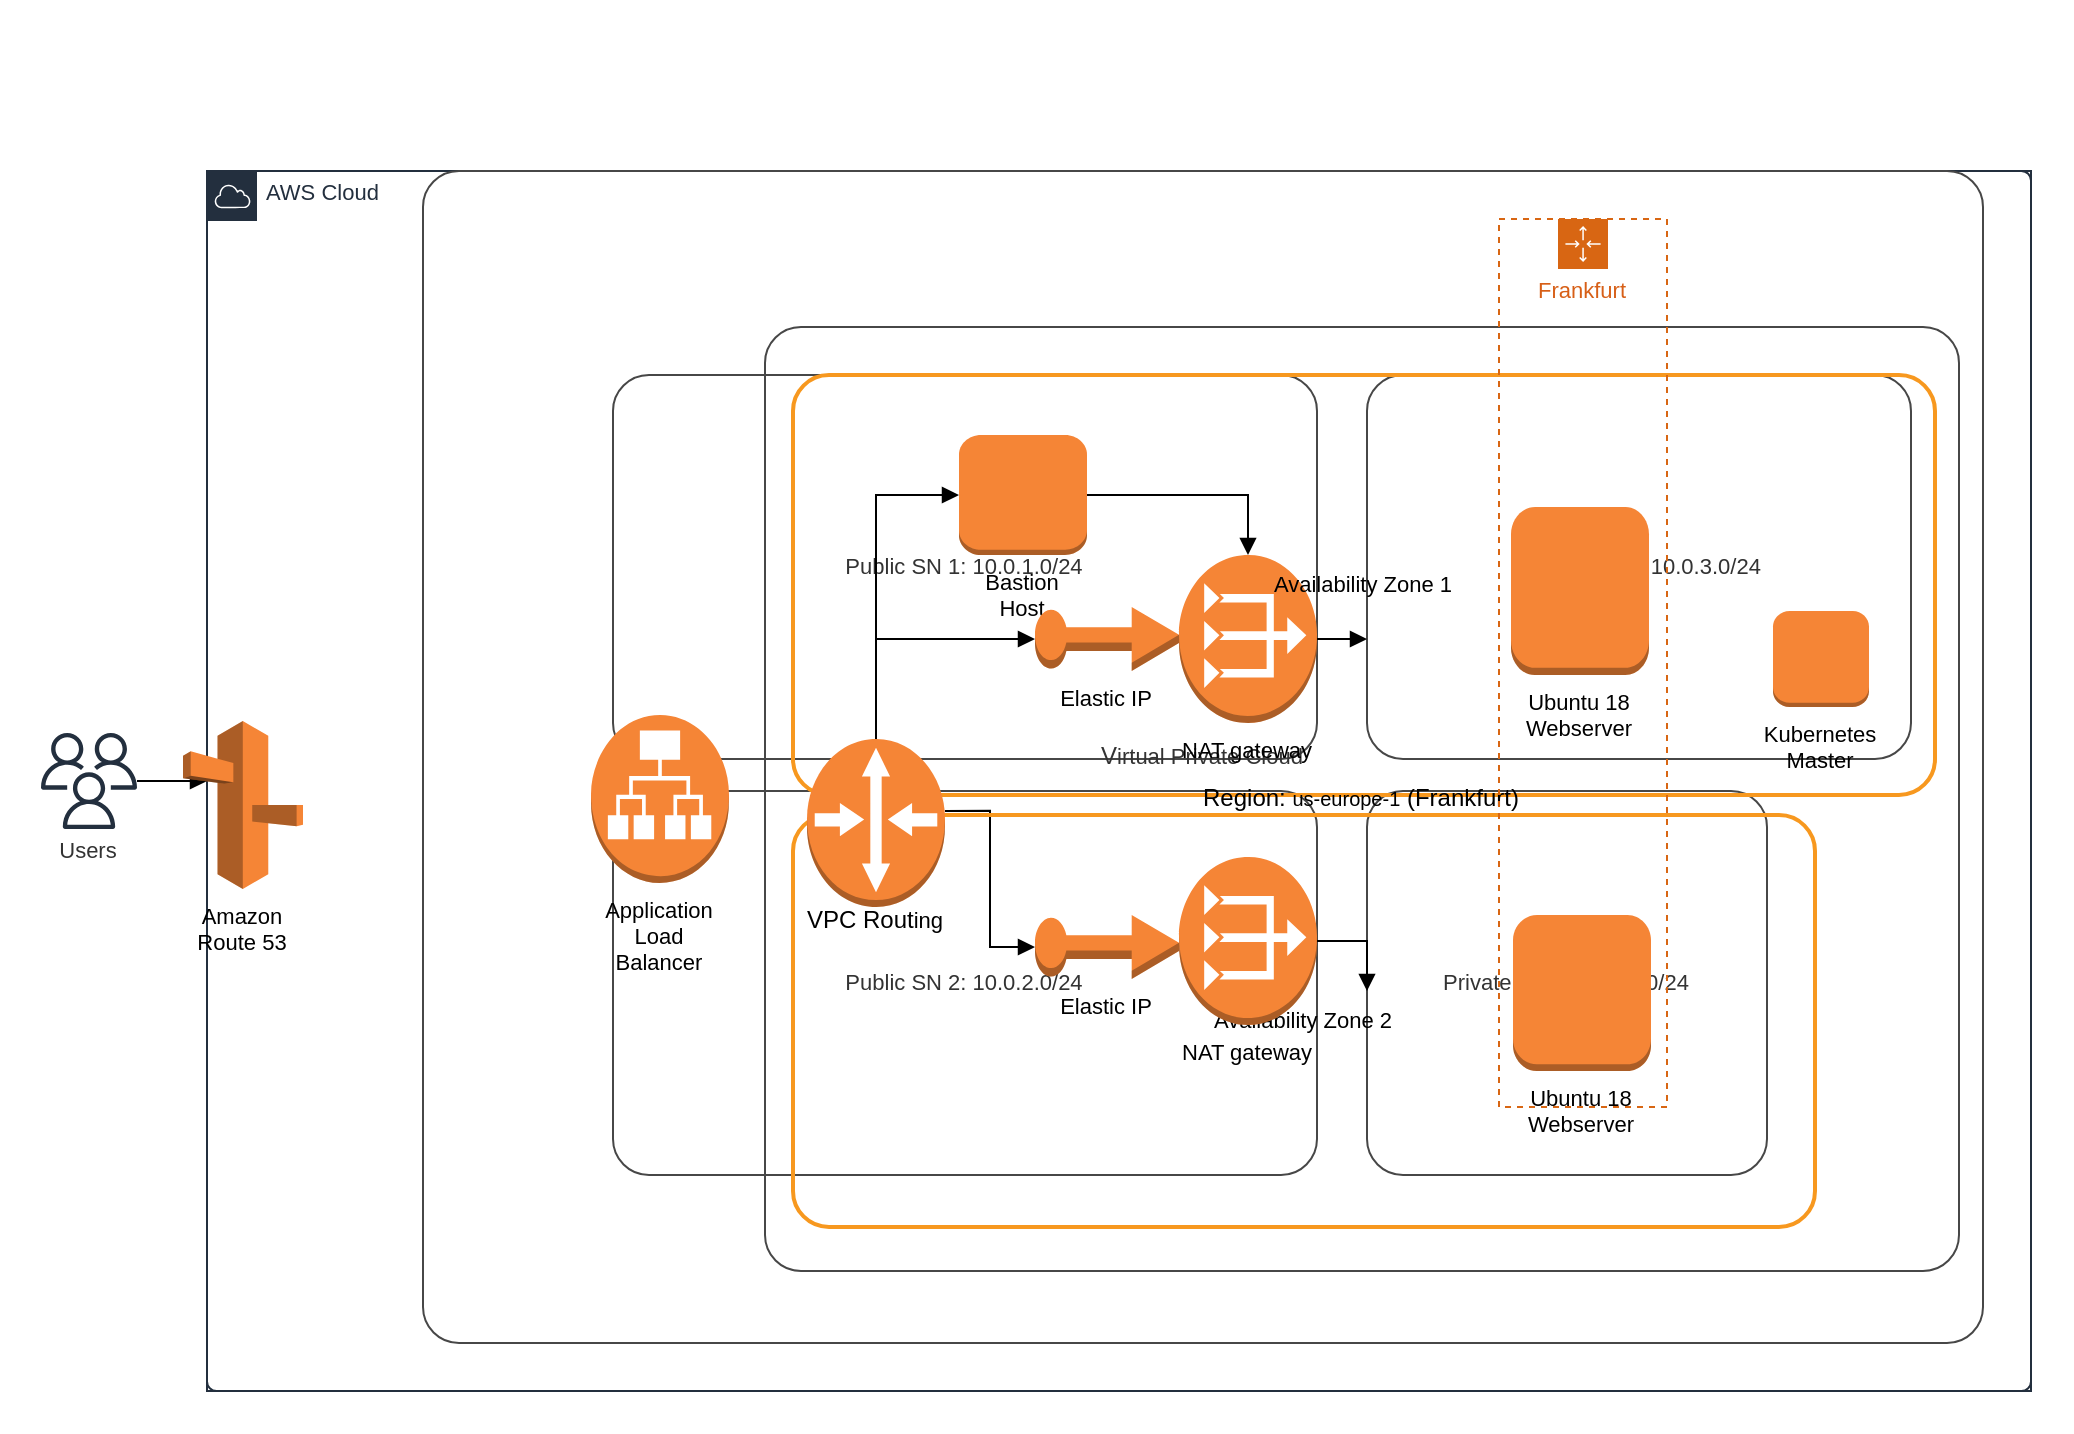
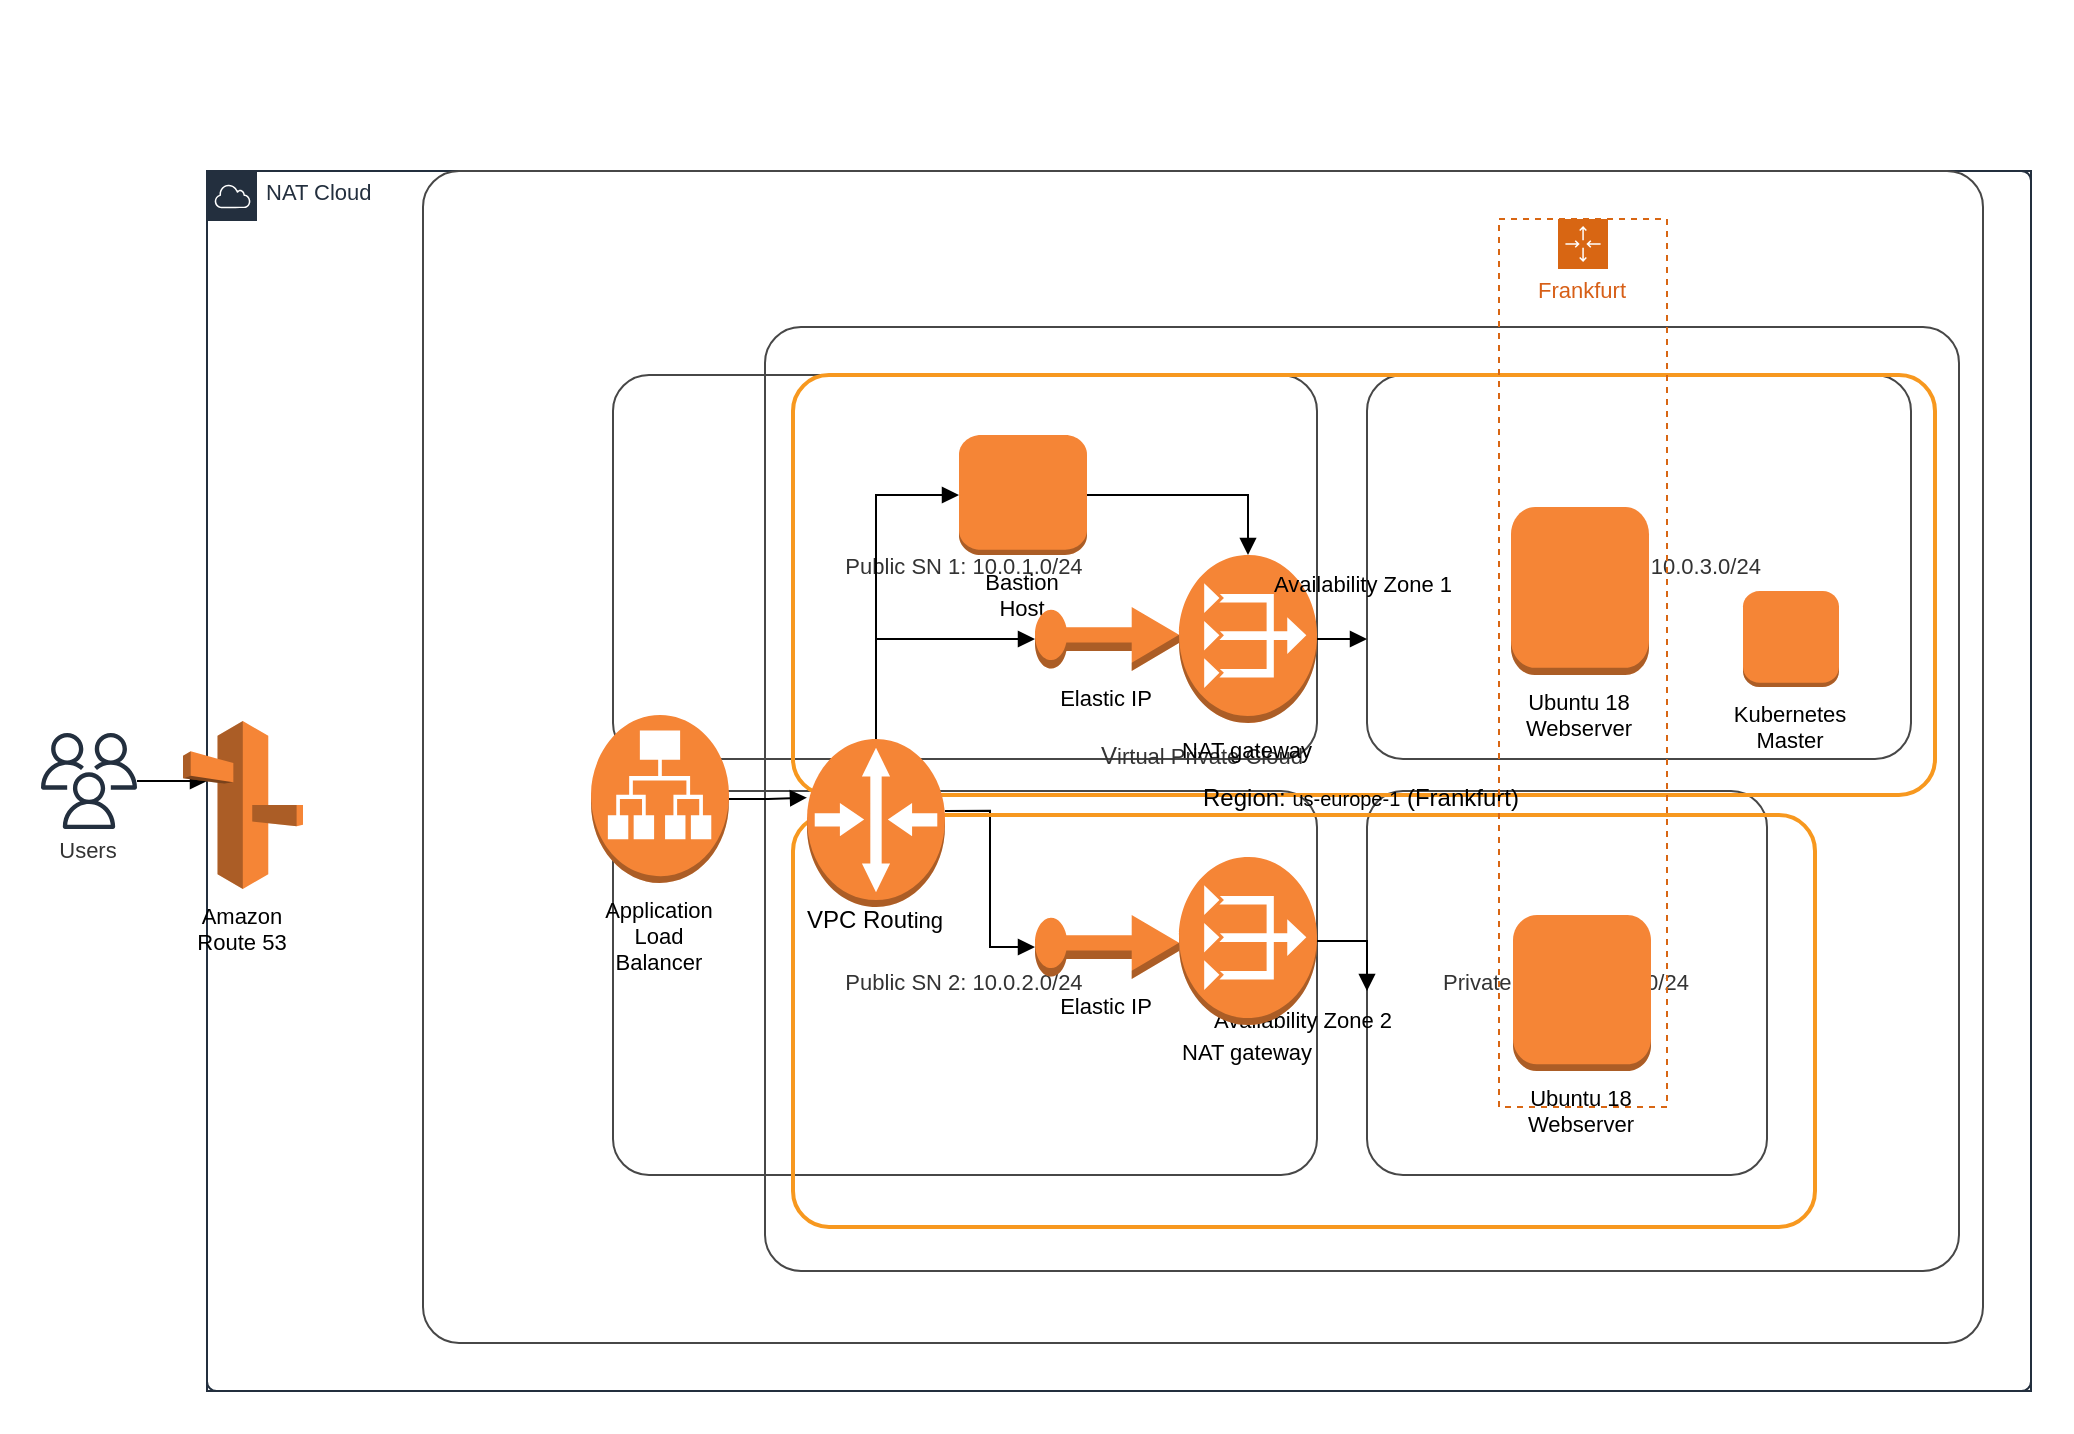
(317, 194) -> (317, 194)
(1821, 659) -> (1791, 639)
none -> (764, 799)
